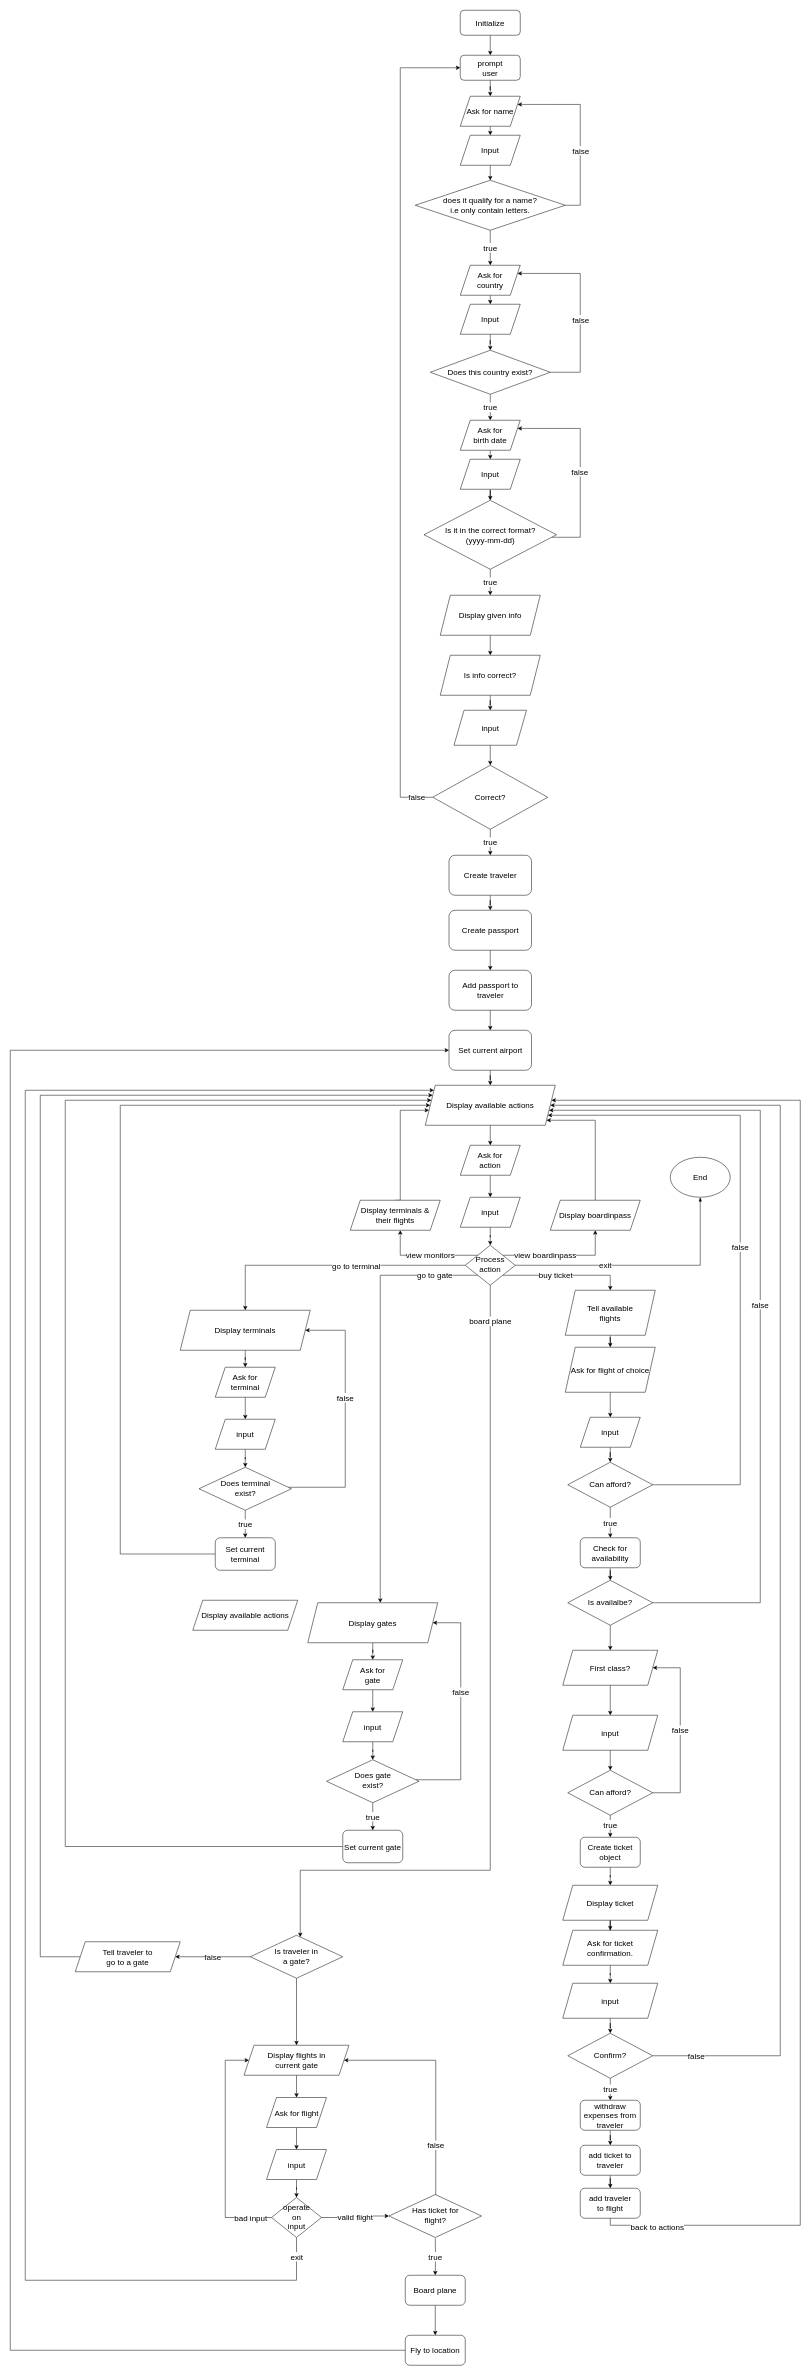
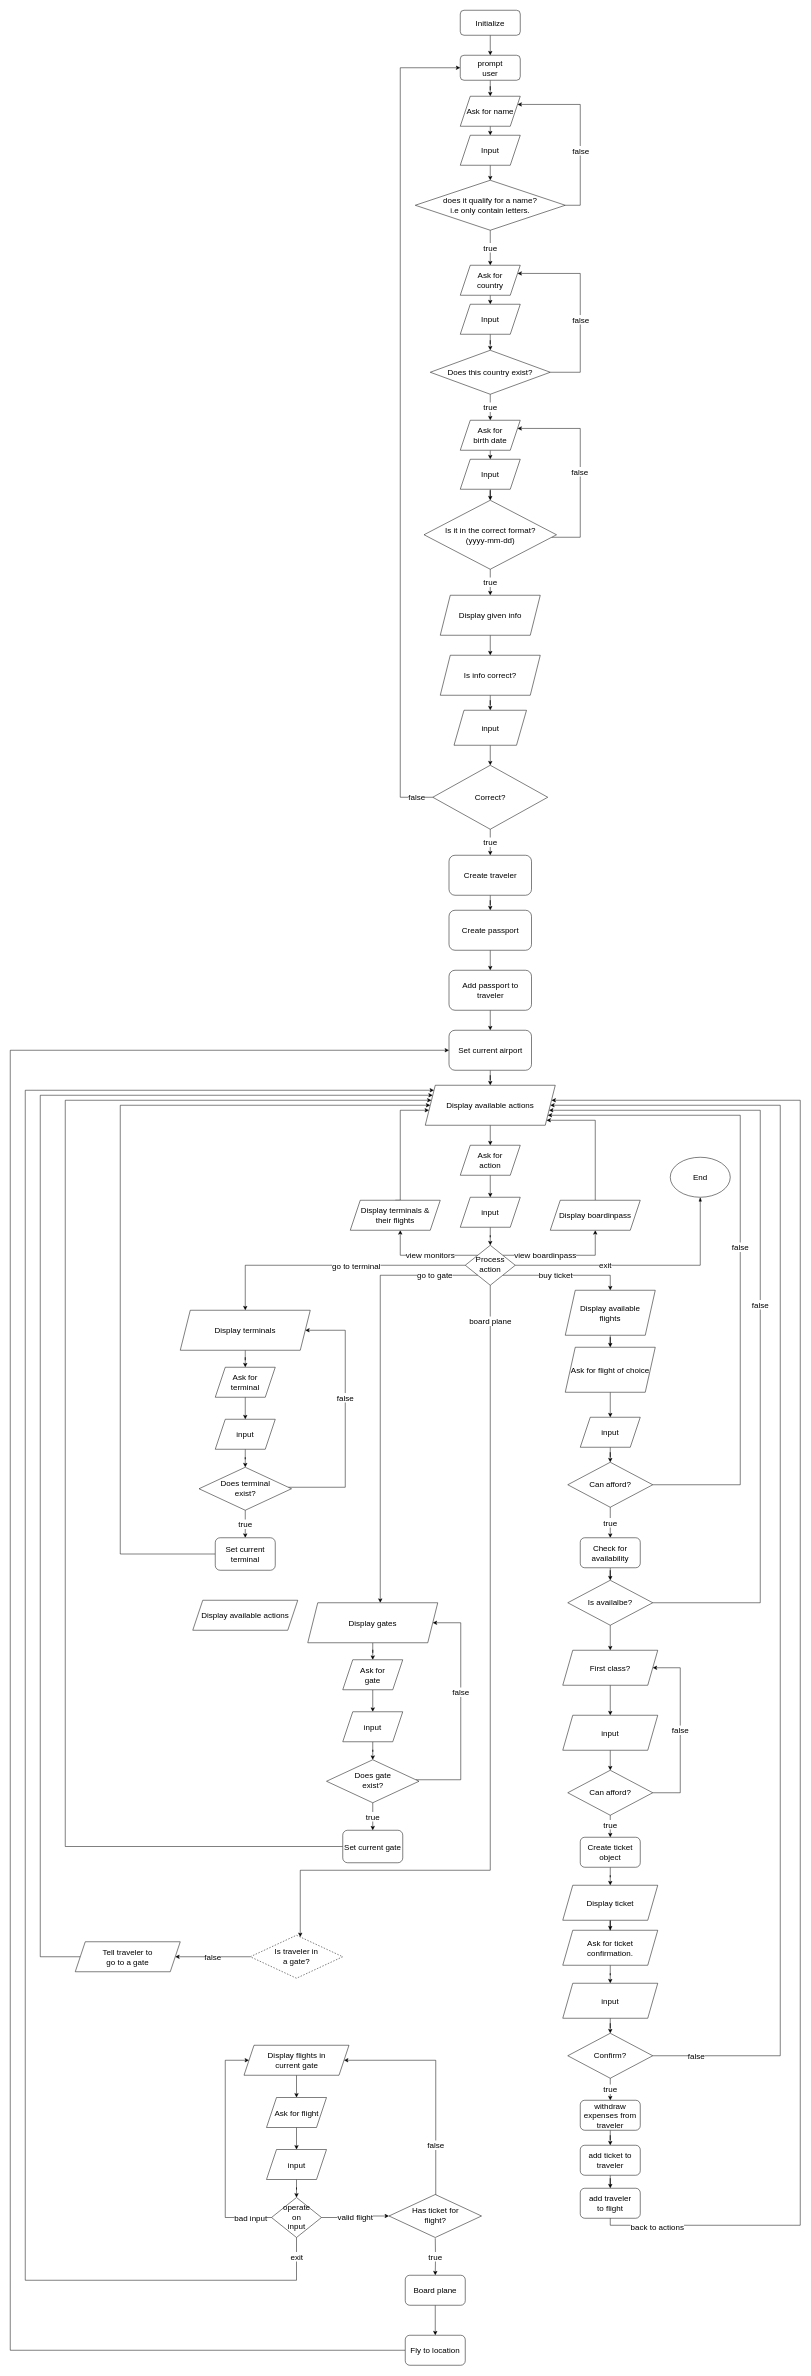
(610, 1313) -> (610, 1313)
(297, 1957) -> (297, 1957)
(297, 2040) -> none
